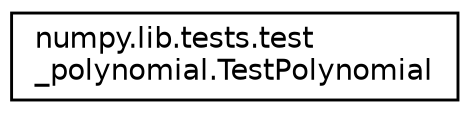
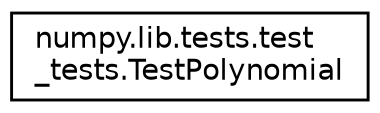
(235, 57) -> (190, 57)
